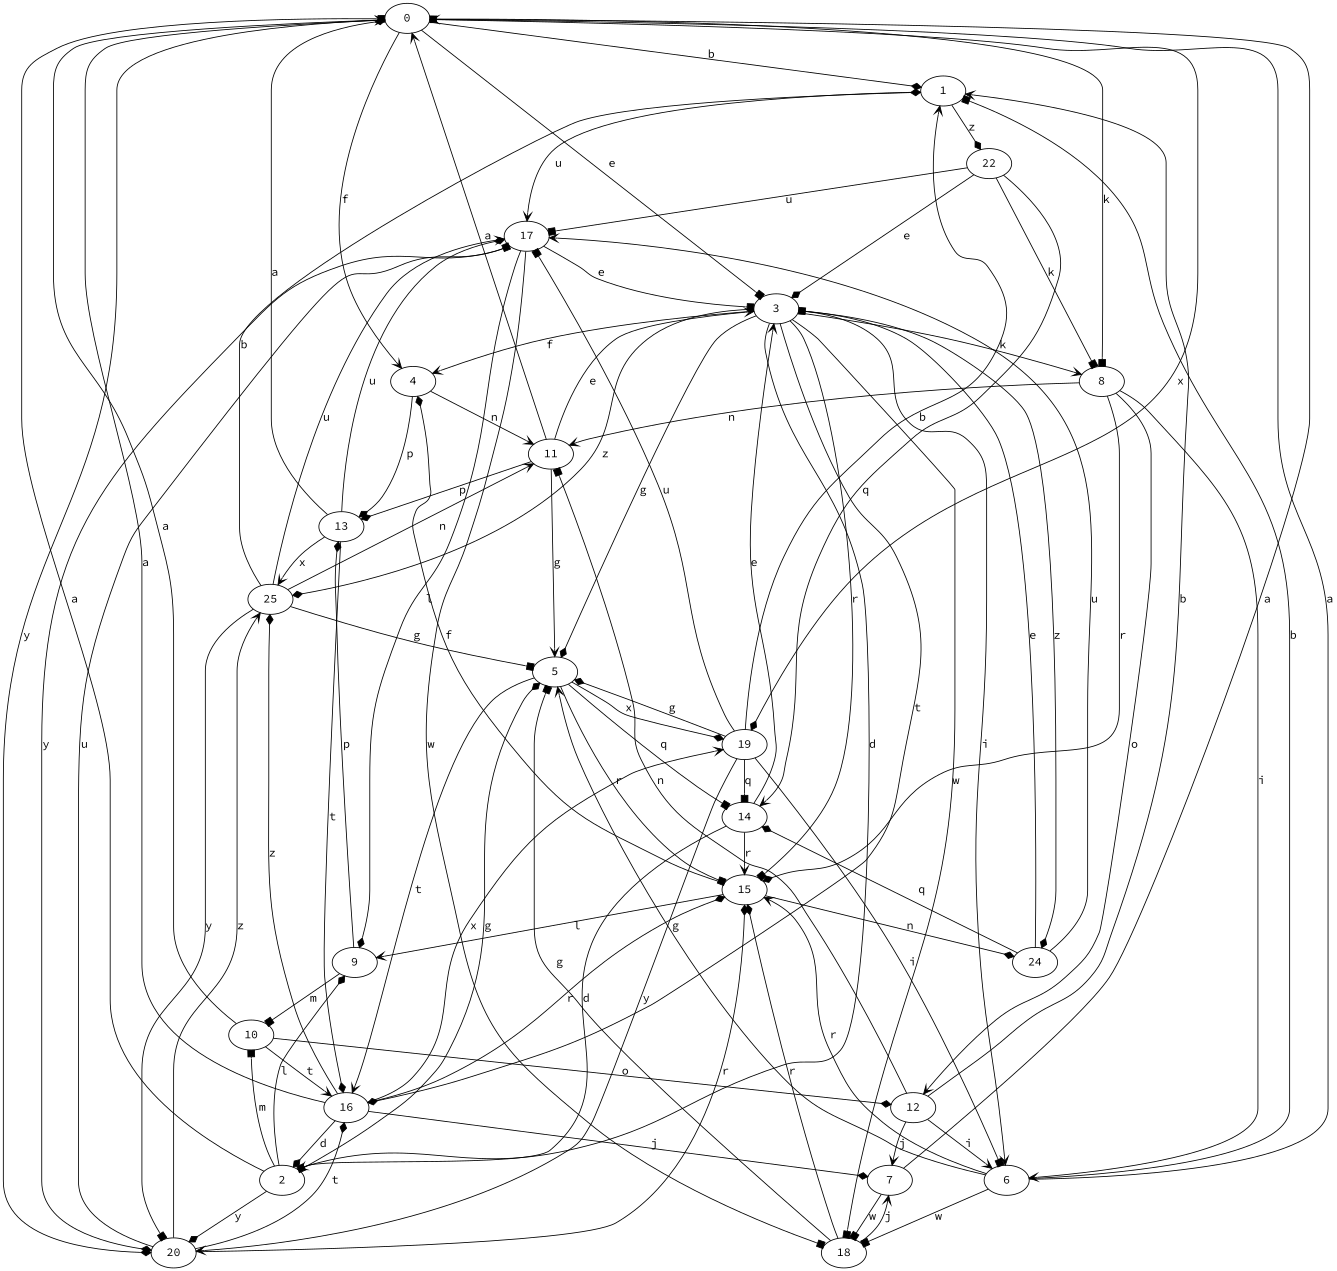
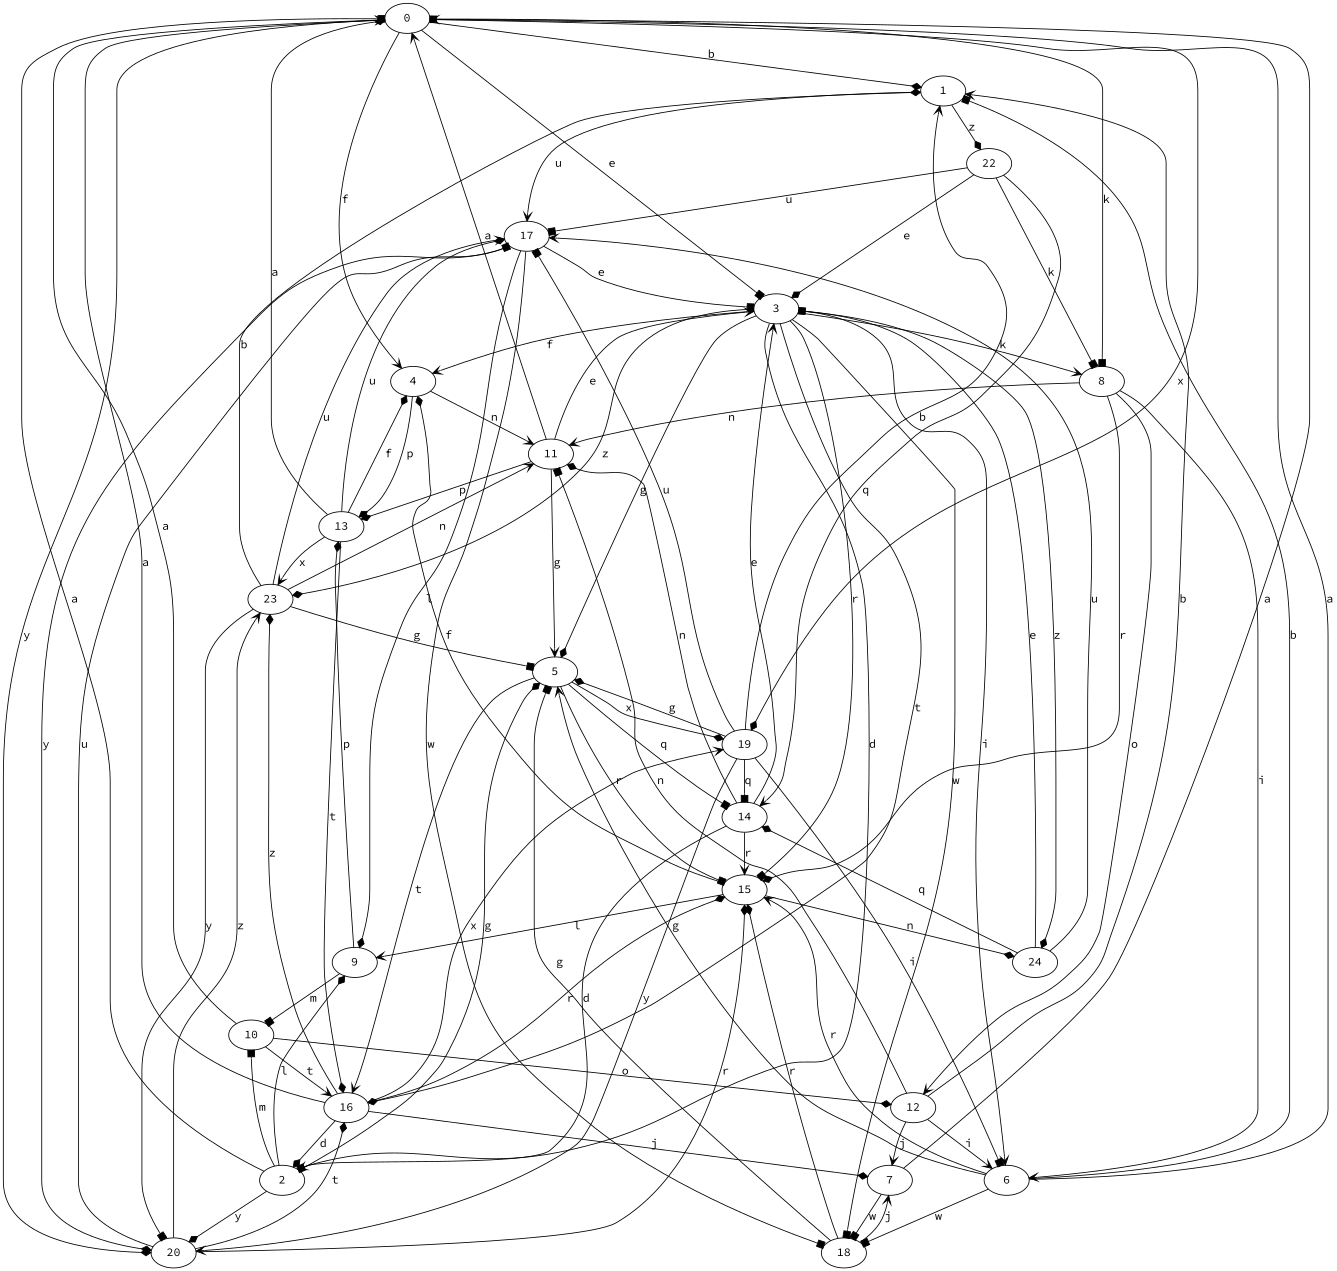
none -> (375, 459)
(270, 599) -> (270, 599)
none -> (672, 612)
